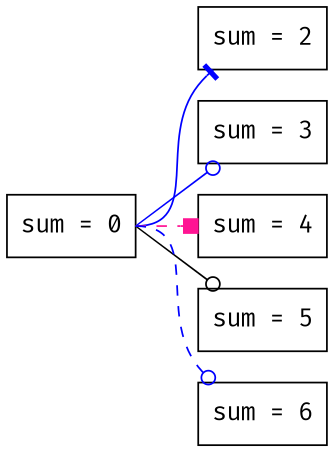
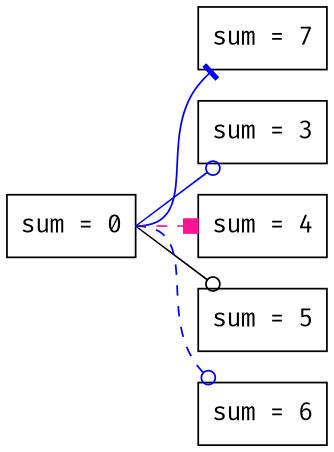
(263, 38) -> (263, 38)
